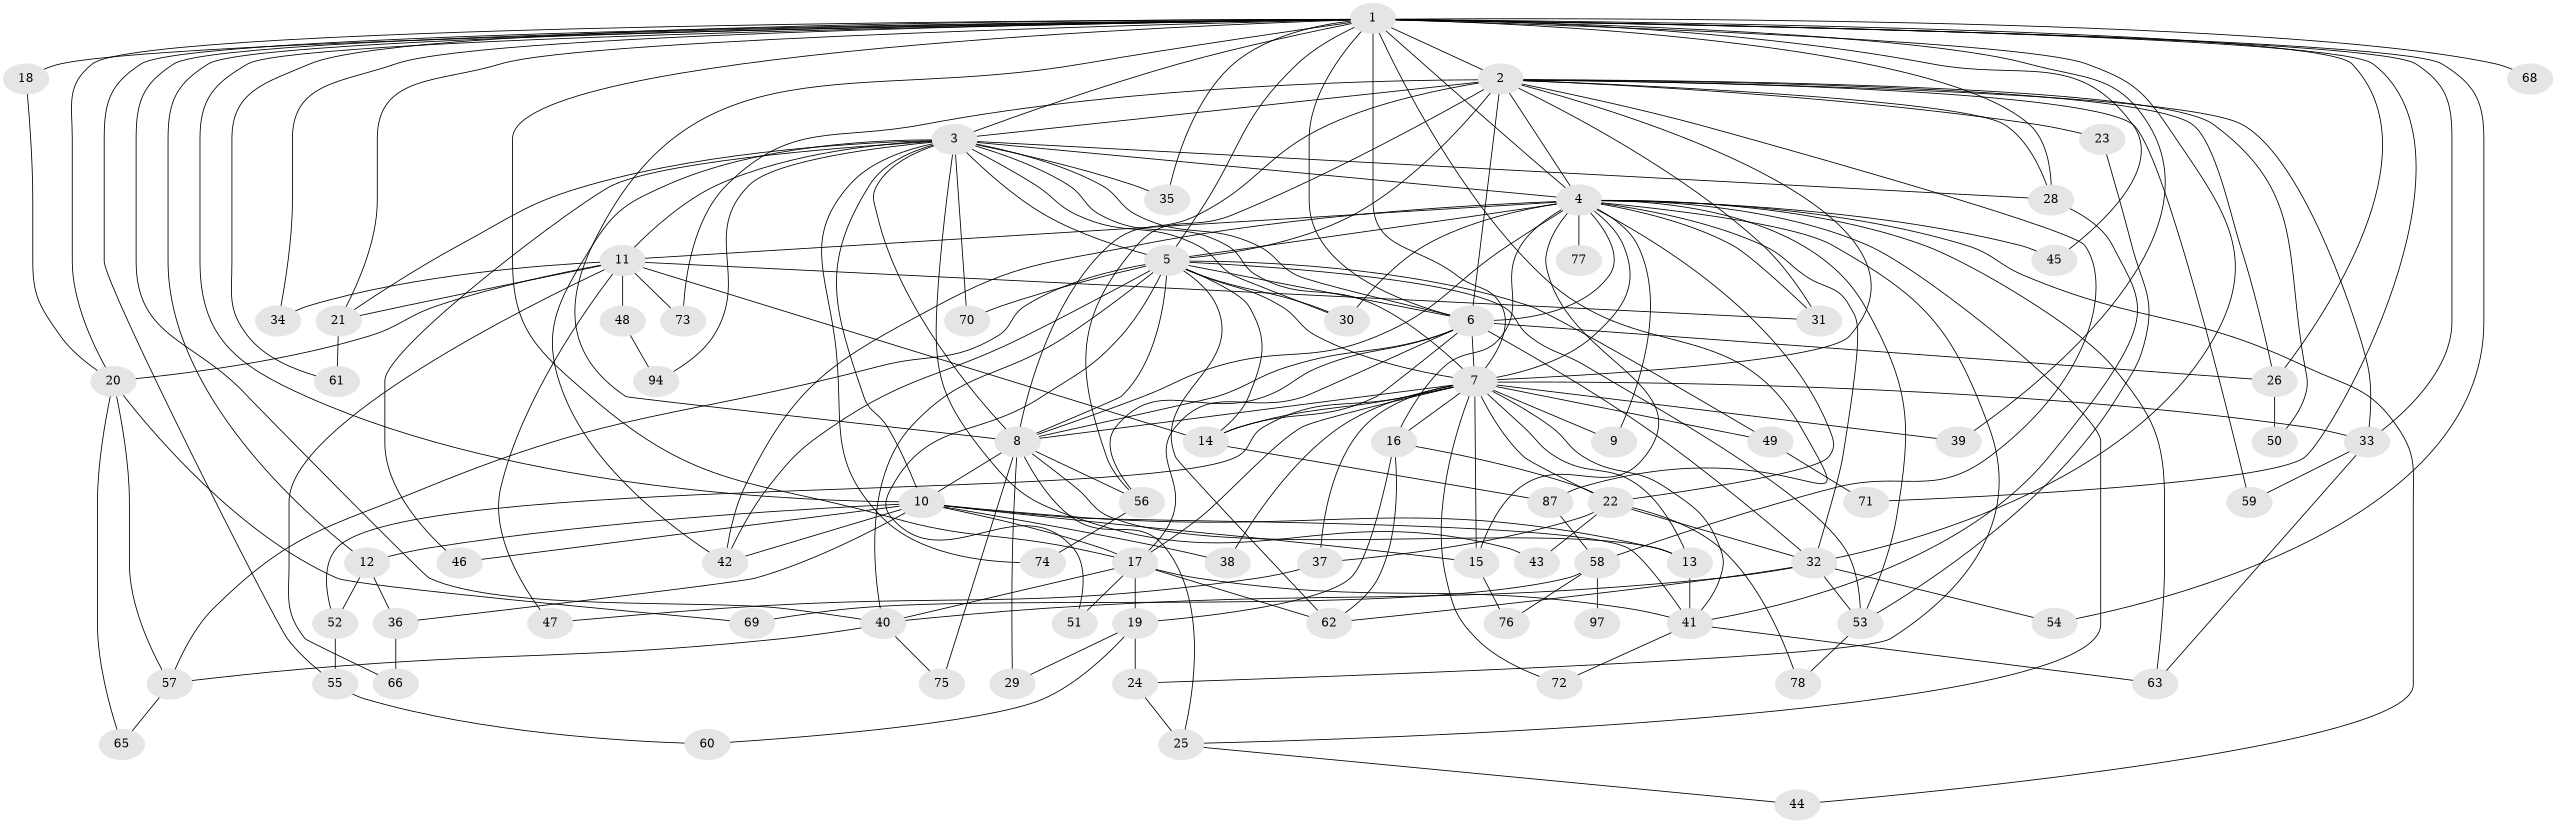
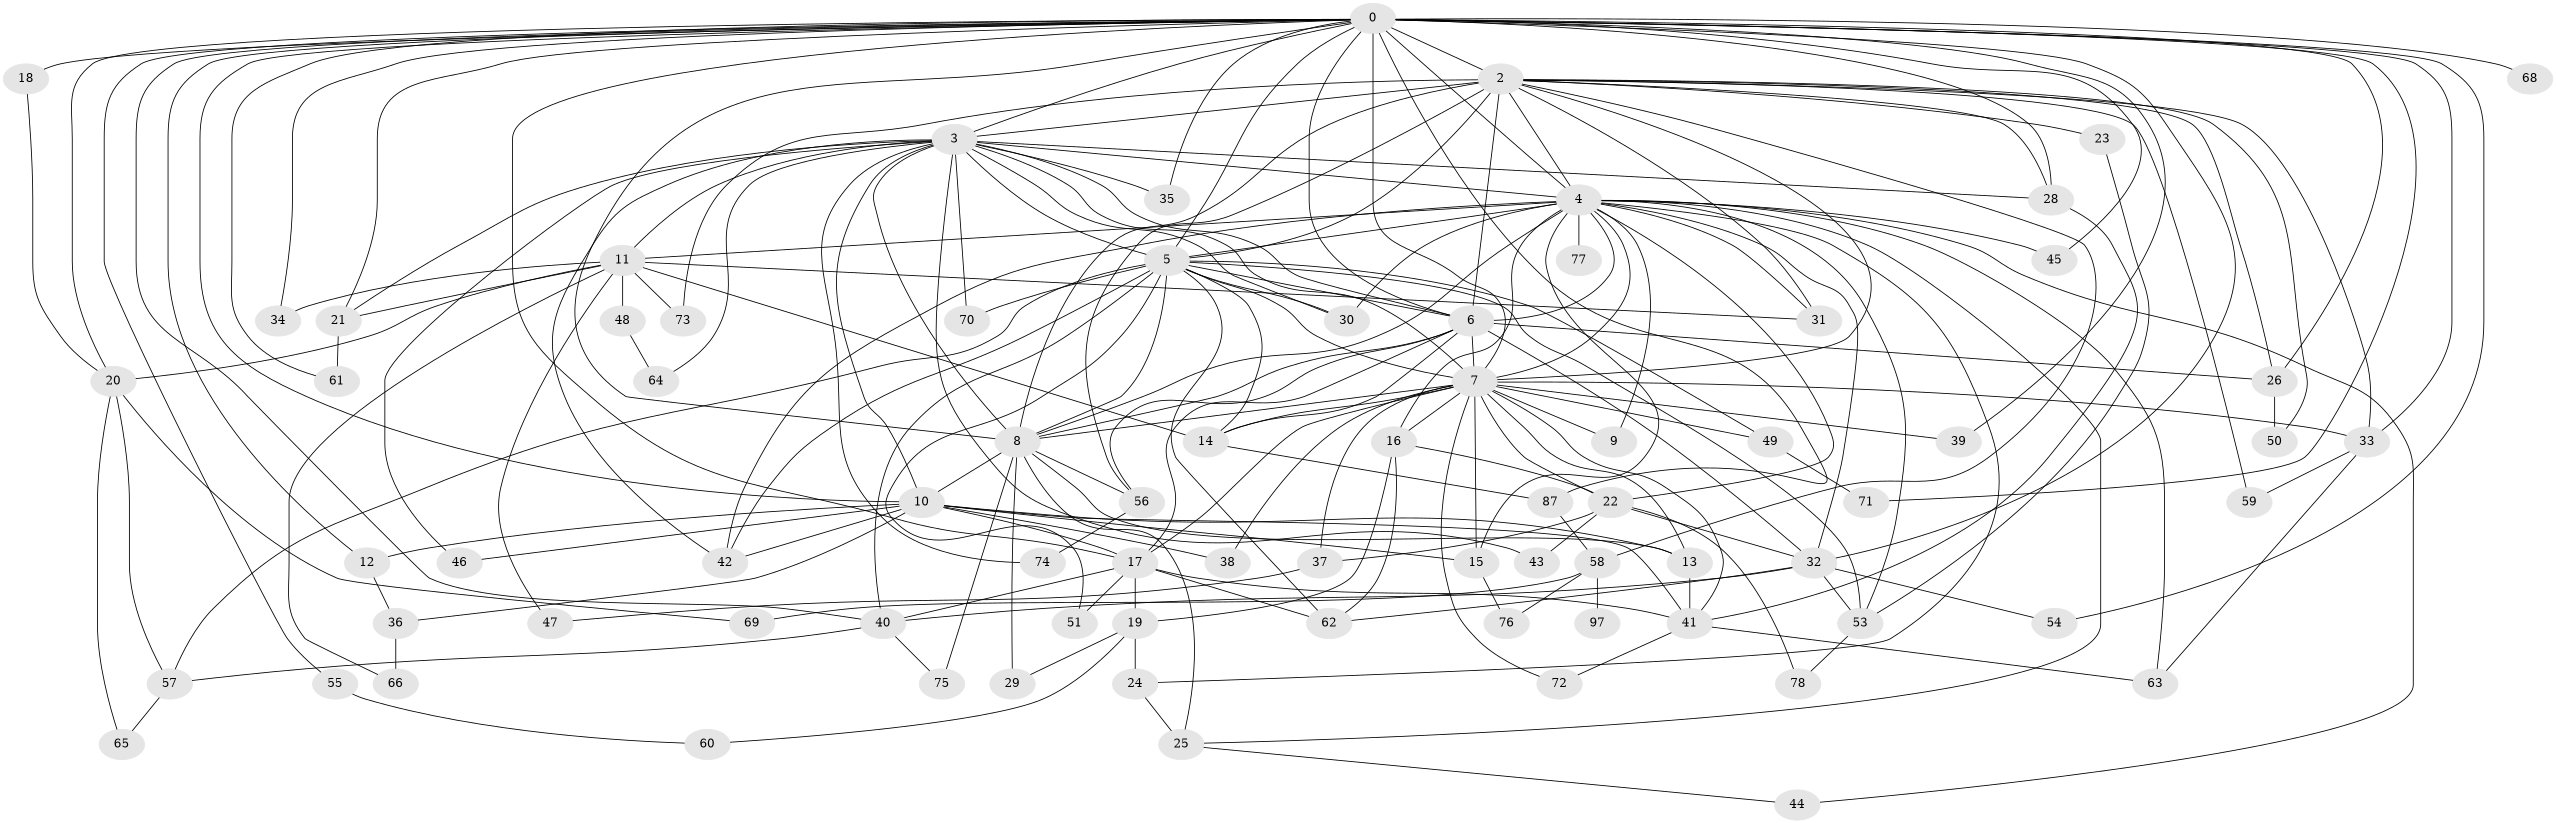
(1373, 18) -> (1373, 18)
(656, 381) -> (656, 381)
(335, 623) -> none
